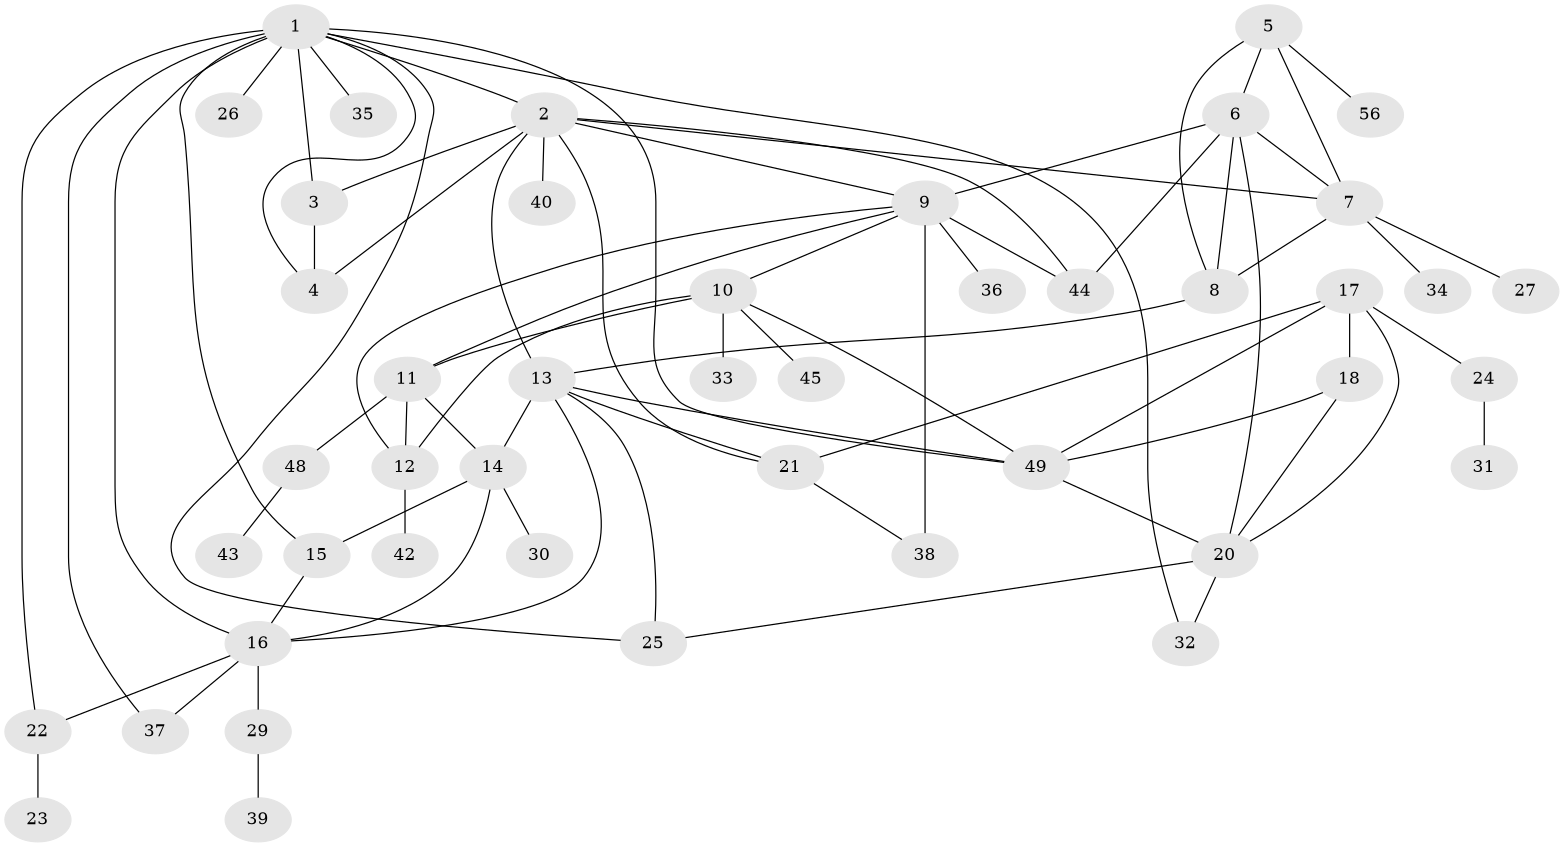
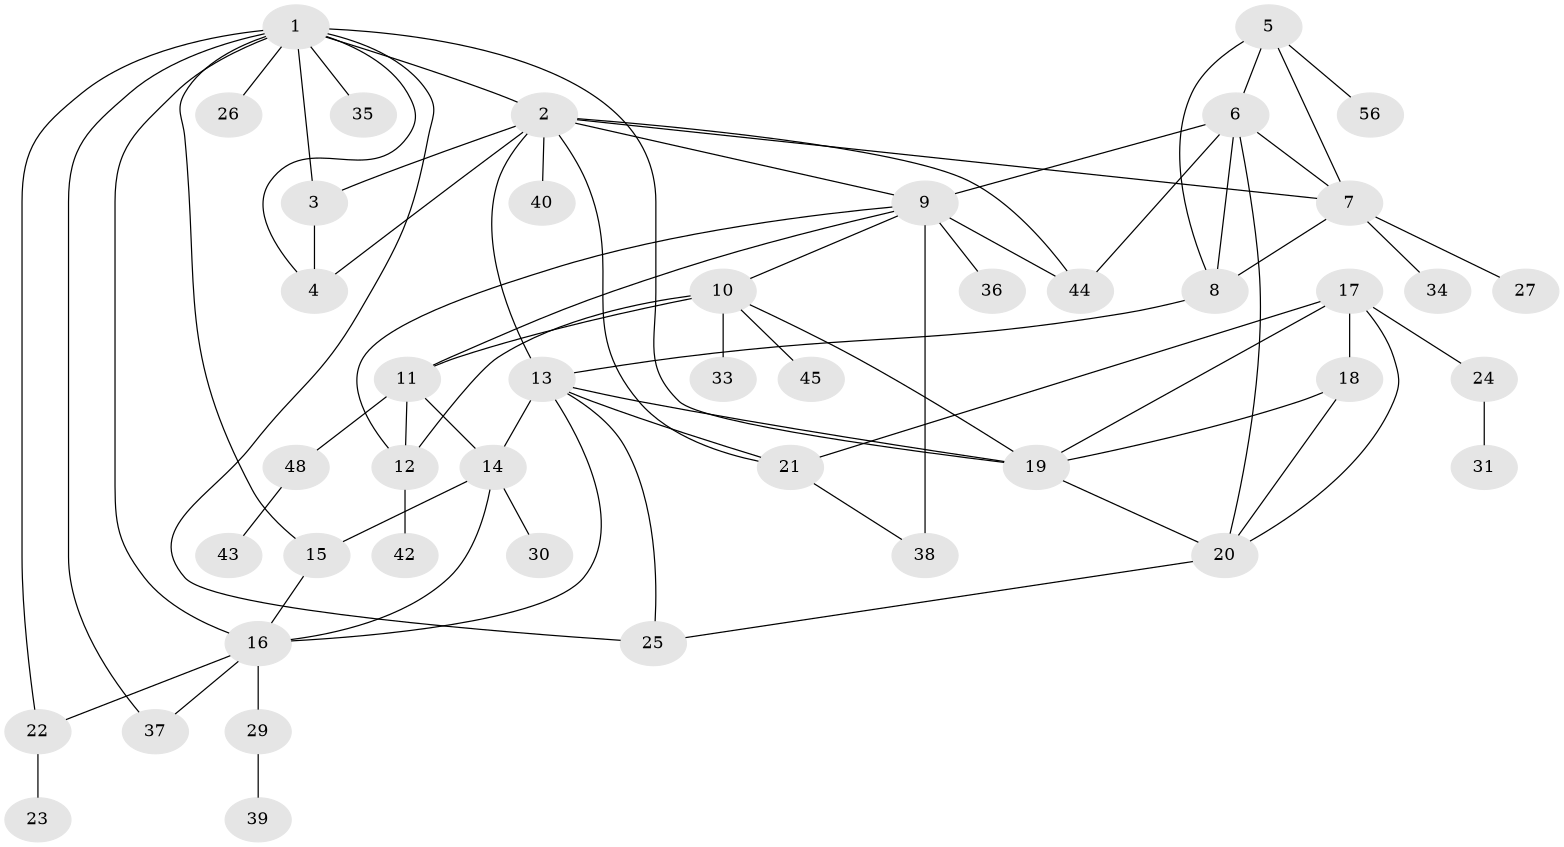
(1036, 467) -> (1036, 467)
(1186, 644) -> none
